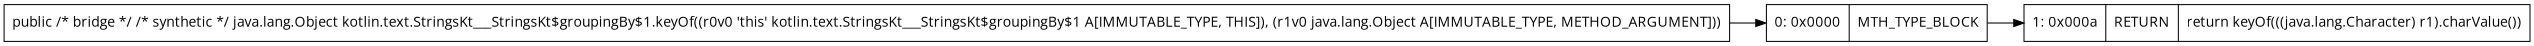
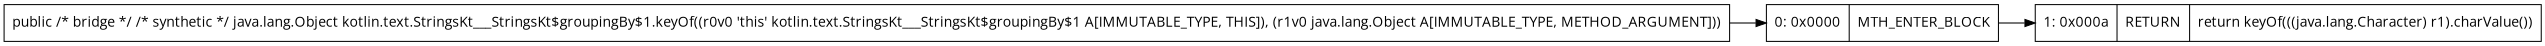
(1918, 22) -> (1924, 22)
